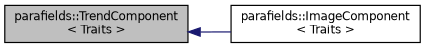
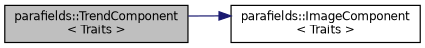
(216, 32) -> (204, 16)
